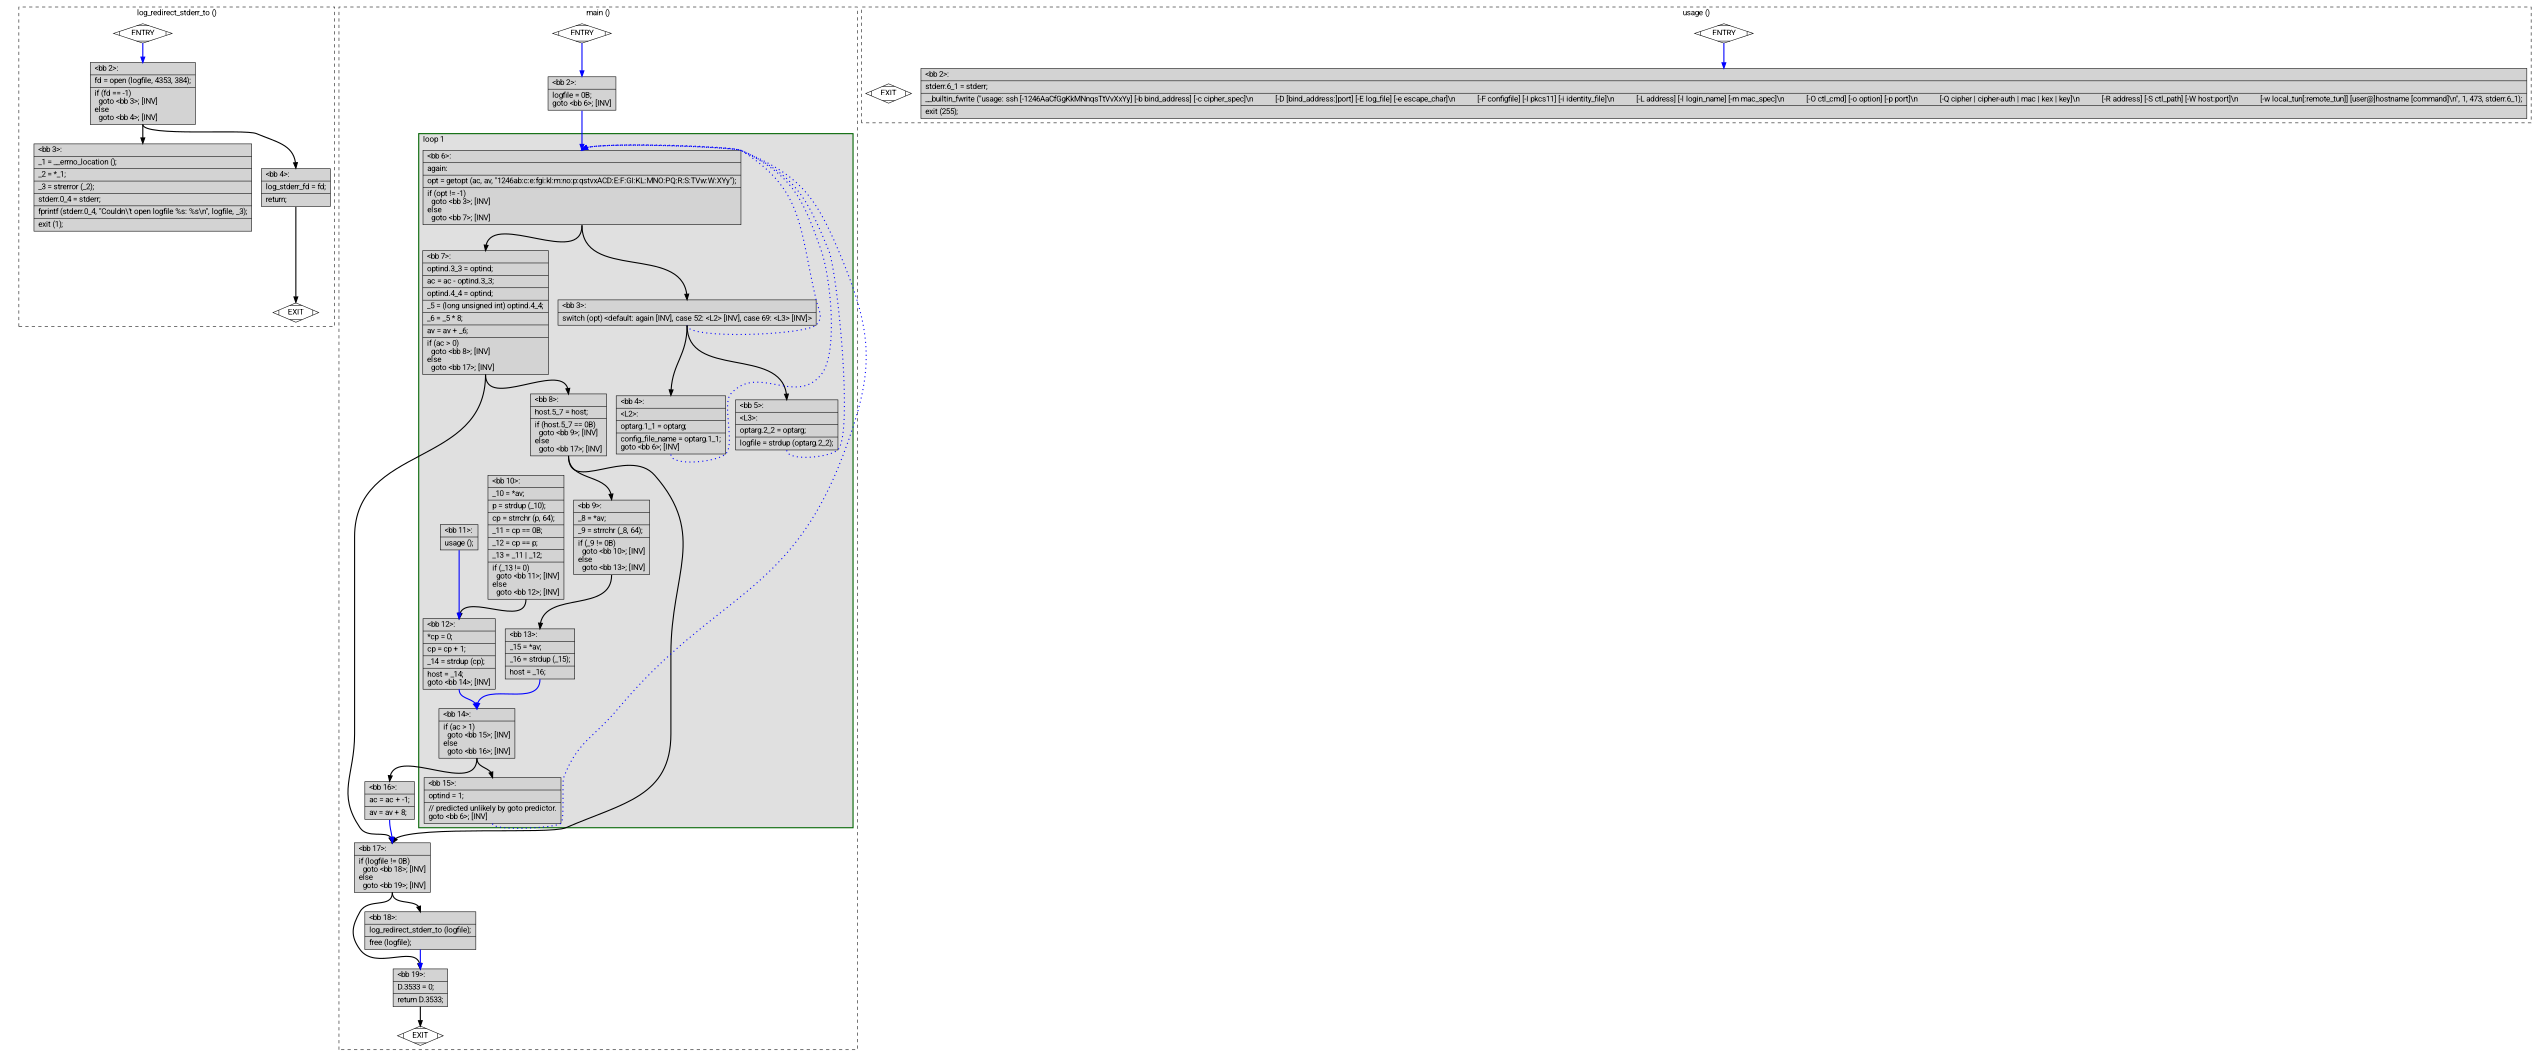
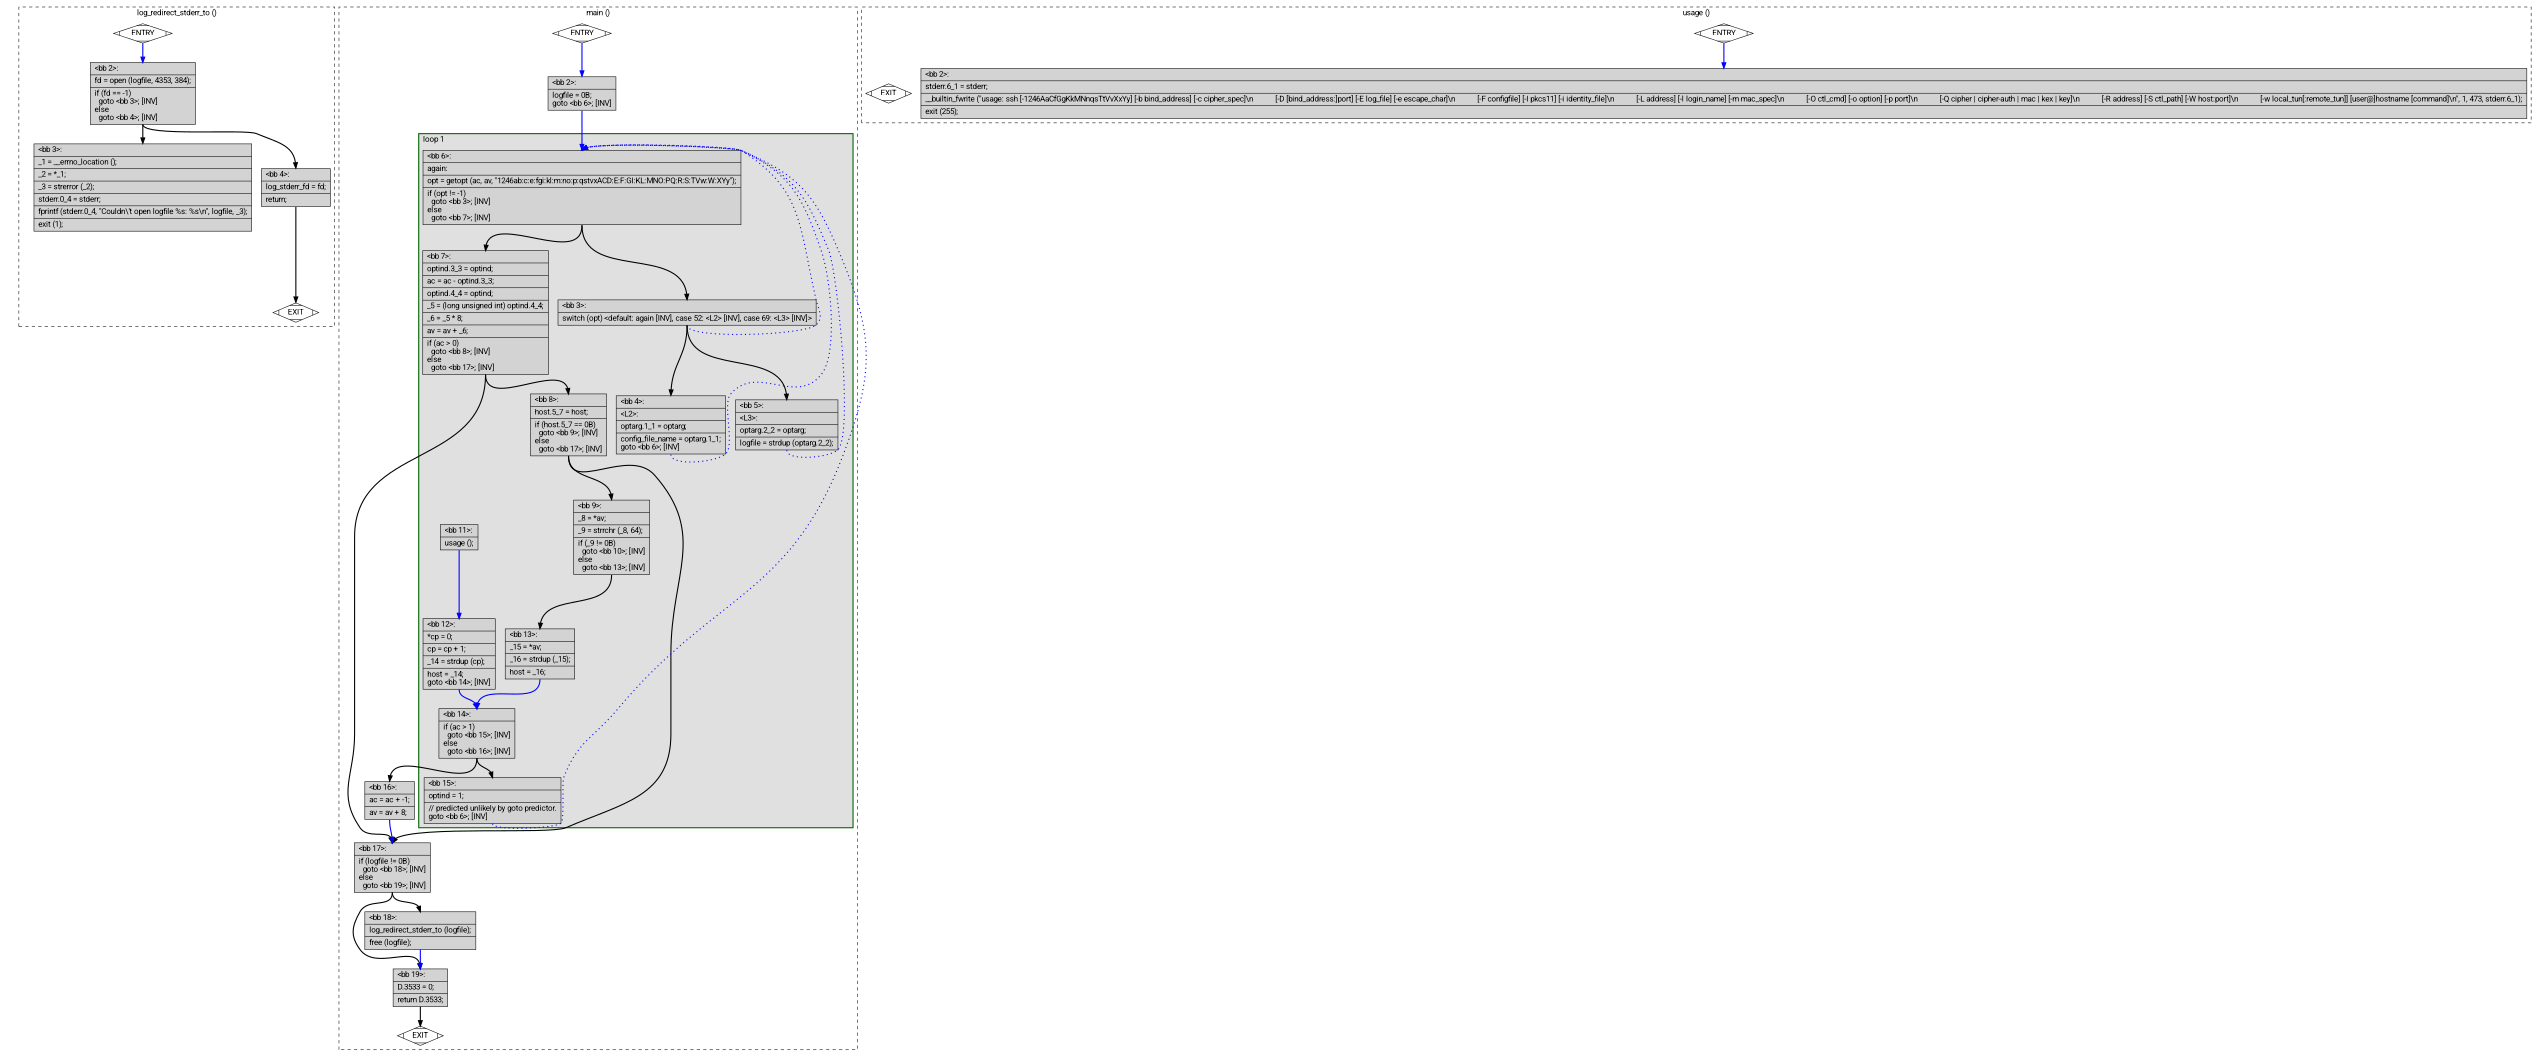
(526, 537) -> none
